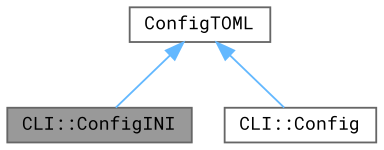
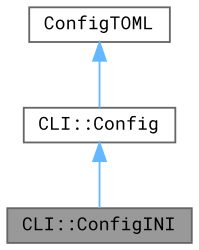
(143, 81) -> (100, 185)
